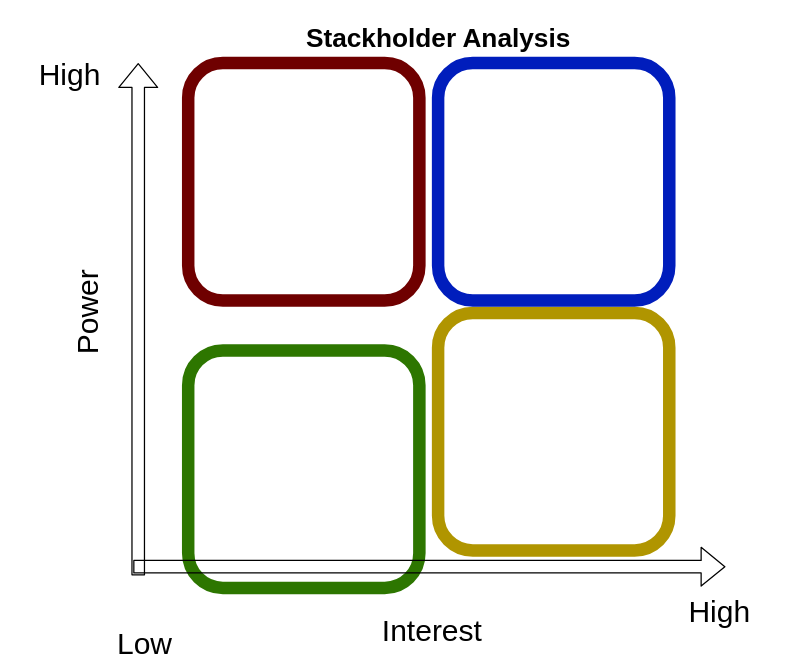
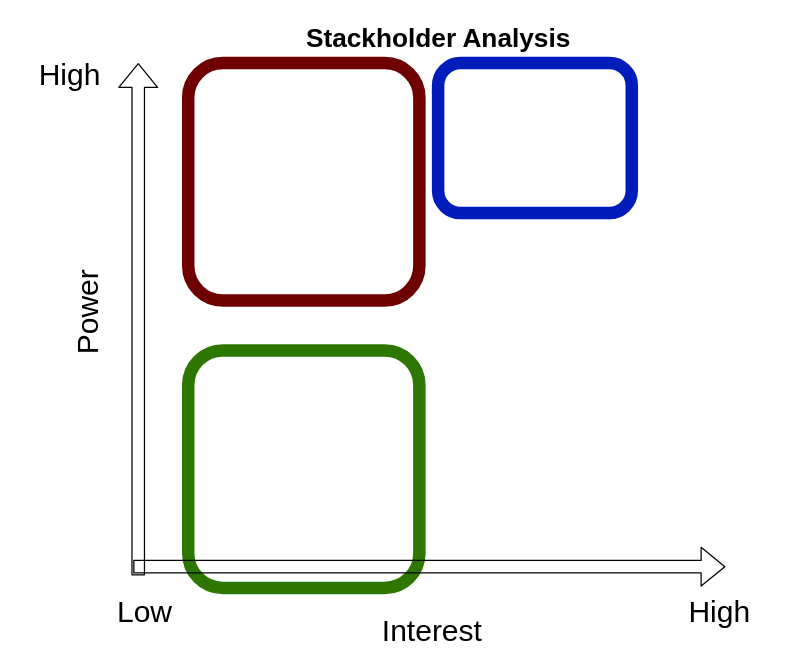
(554, 182) -> (535, 138)
(554, 432) -> none
(144, 644) -> (144, 613)
